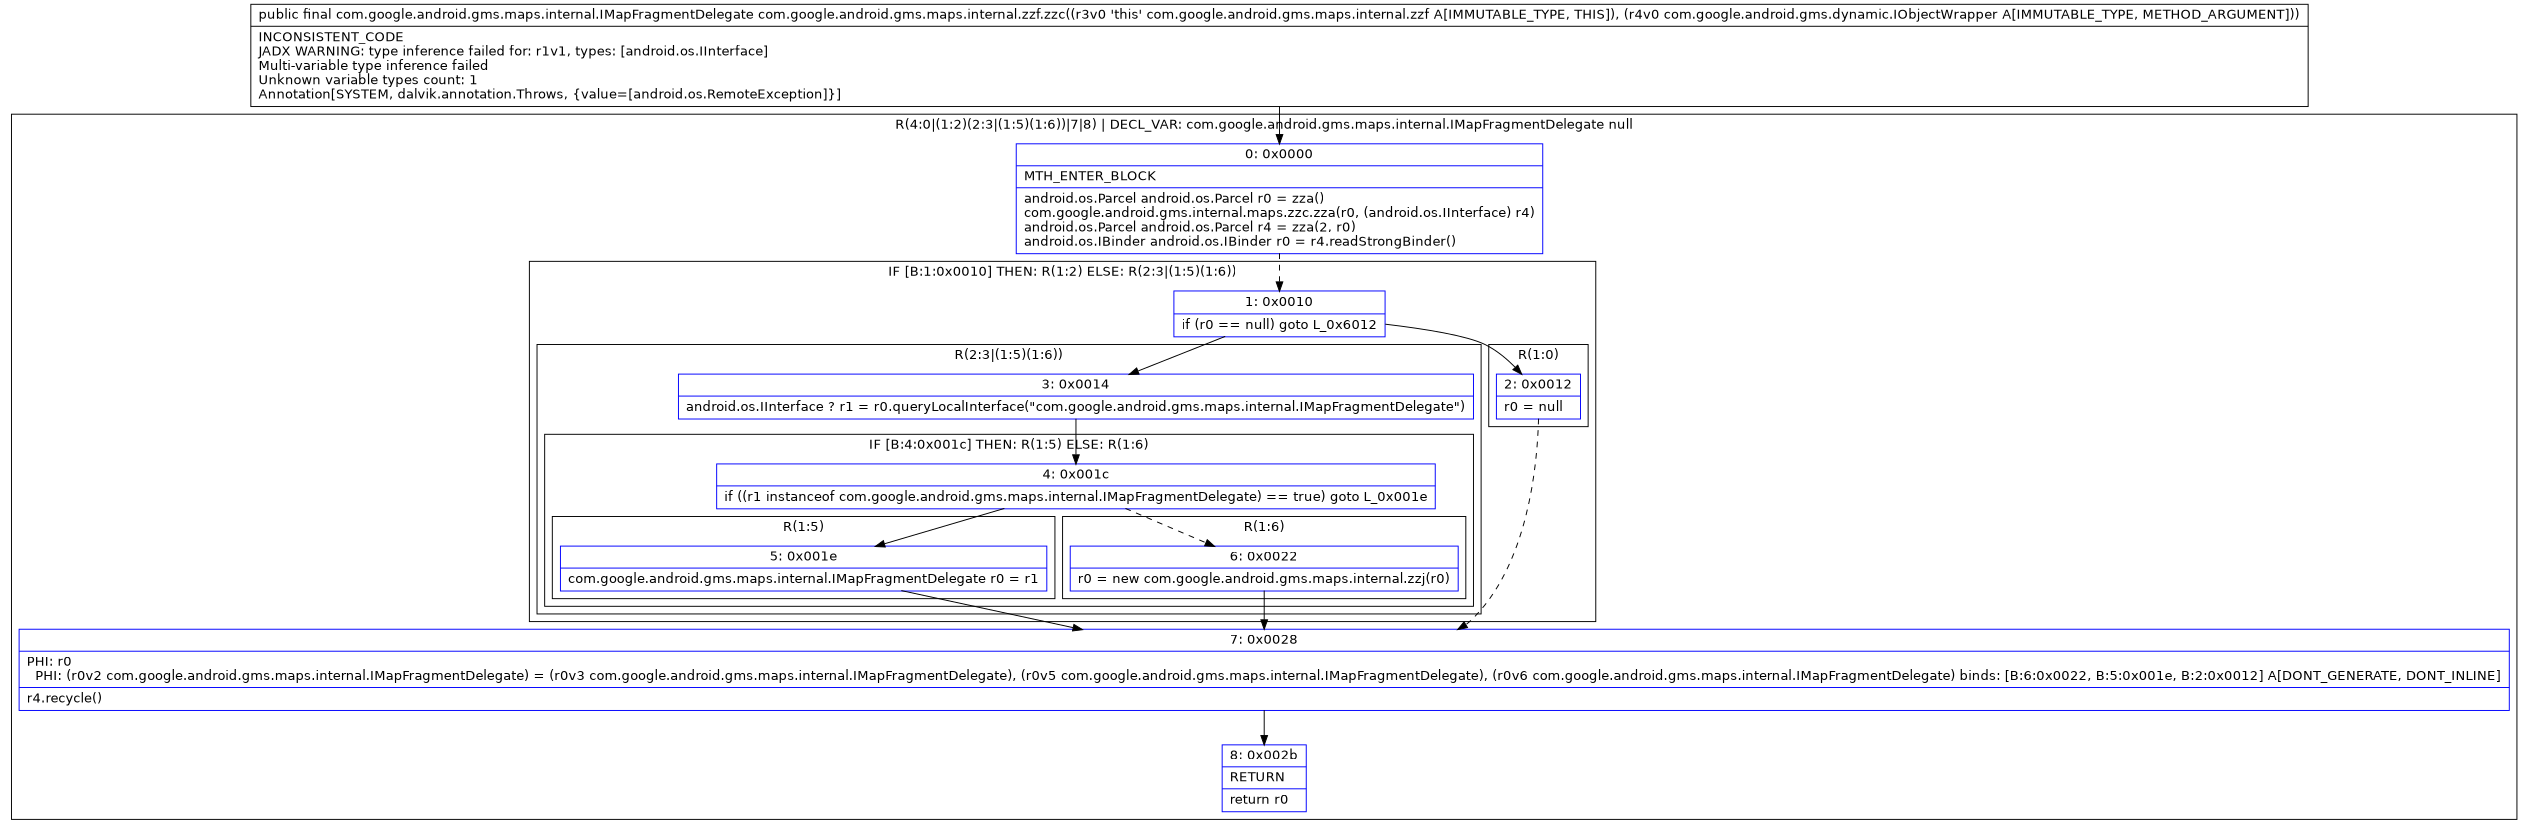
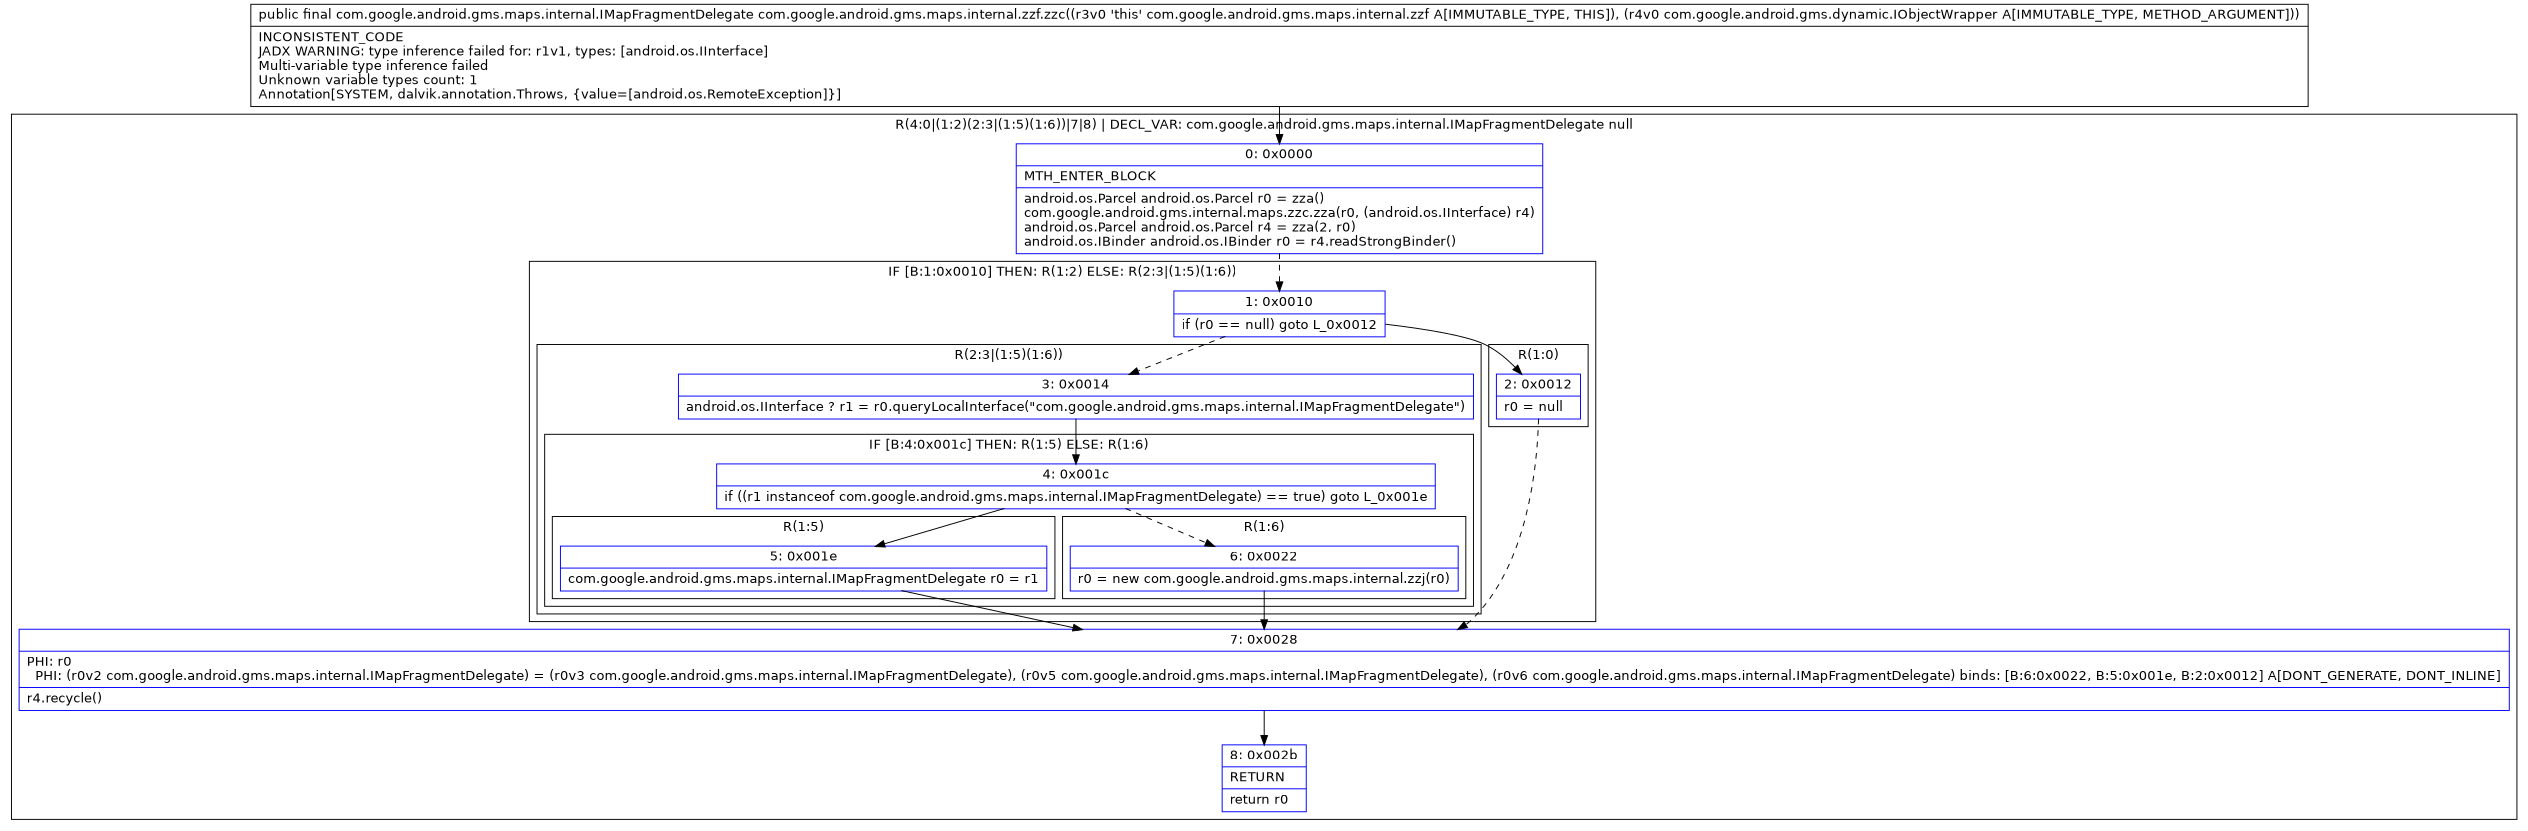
(1279, 325) -> (1279, 325)
(1182, 354) -> (1182, 354)
